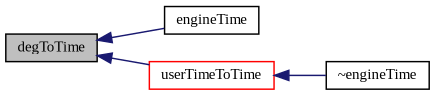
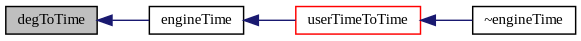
(131, 61) -> (277, 20)
